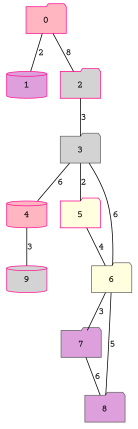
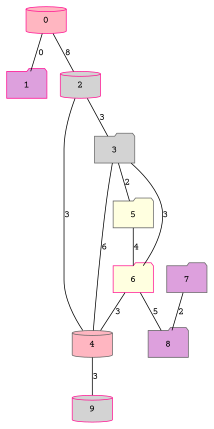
(46, 20) -> (46, 20)
(41, 52) -> (41, 52)
(27, 85) -> (27, 85)
(80, 85) -> (80, 85)
(27, 214) -> (92, 344)
(80, 214) -> (133, 214)
(116, 214) -> (166, 214)
none -> (64, 216)
(112, 279) -> (133, 279)
(96, 312) -> (113, 312)
(98, 376) -> (181, 312)
